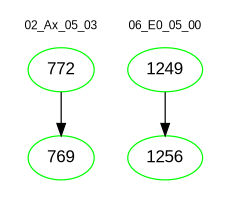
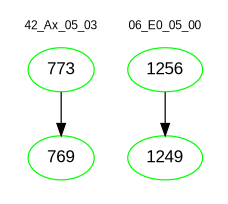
(61, 26) -> (61, 26)
(61, 70) -> (61, 70)
(165, 108) -> (165, 108)
